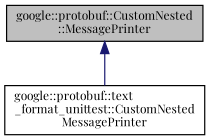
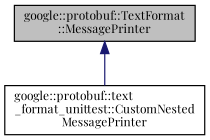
(105, 23) -> (105, 23)
